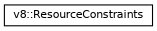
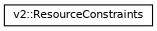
(78, 15) -> (78, 15)
